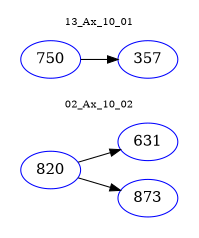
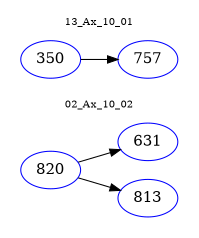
(51, 59) -> (51, 59)
(148, 59) -> (148, 59)
(148, 198) -> (148, 198)
